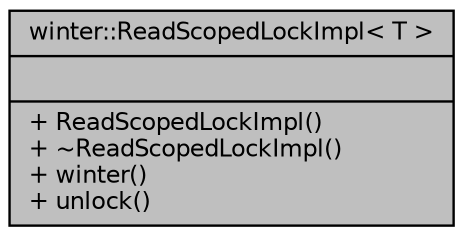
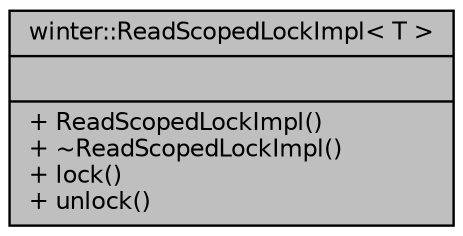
(88, 175) -> (76, 175)
